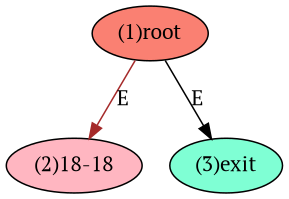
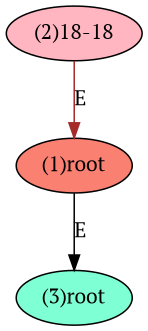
(116, 93) -> (74, 92)
(226, 166) -> (74, 298)
